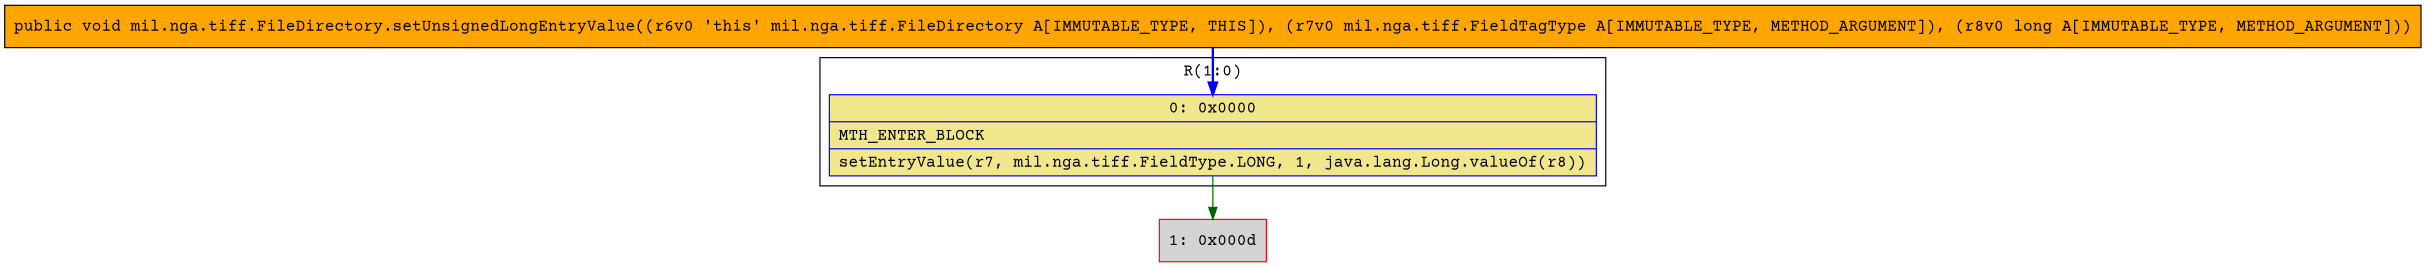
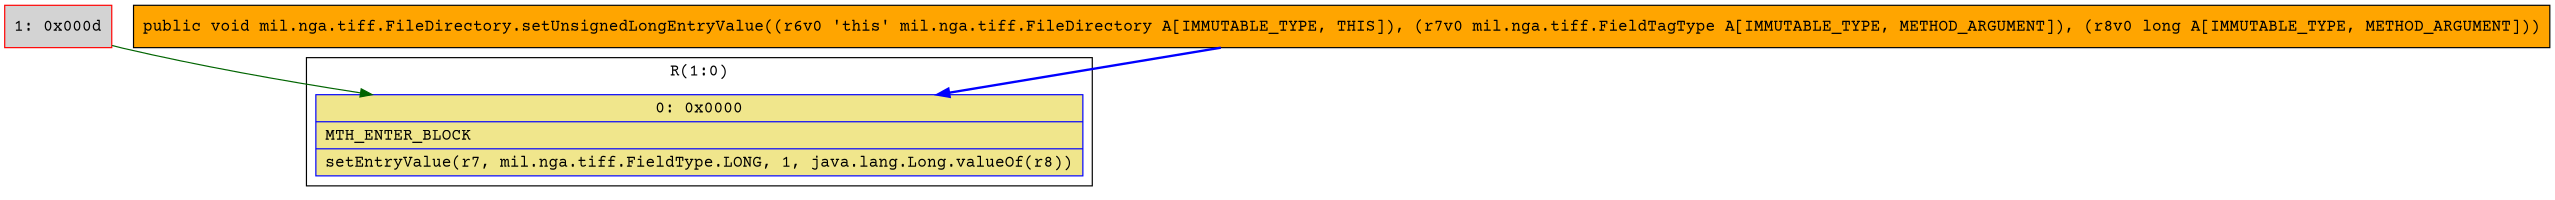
(1213, 193) -> (236, 72)
